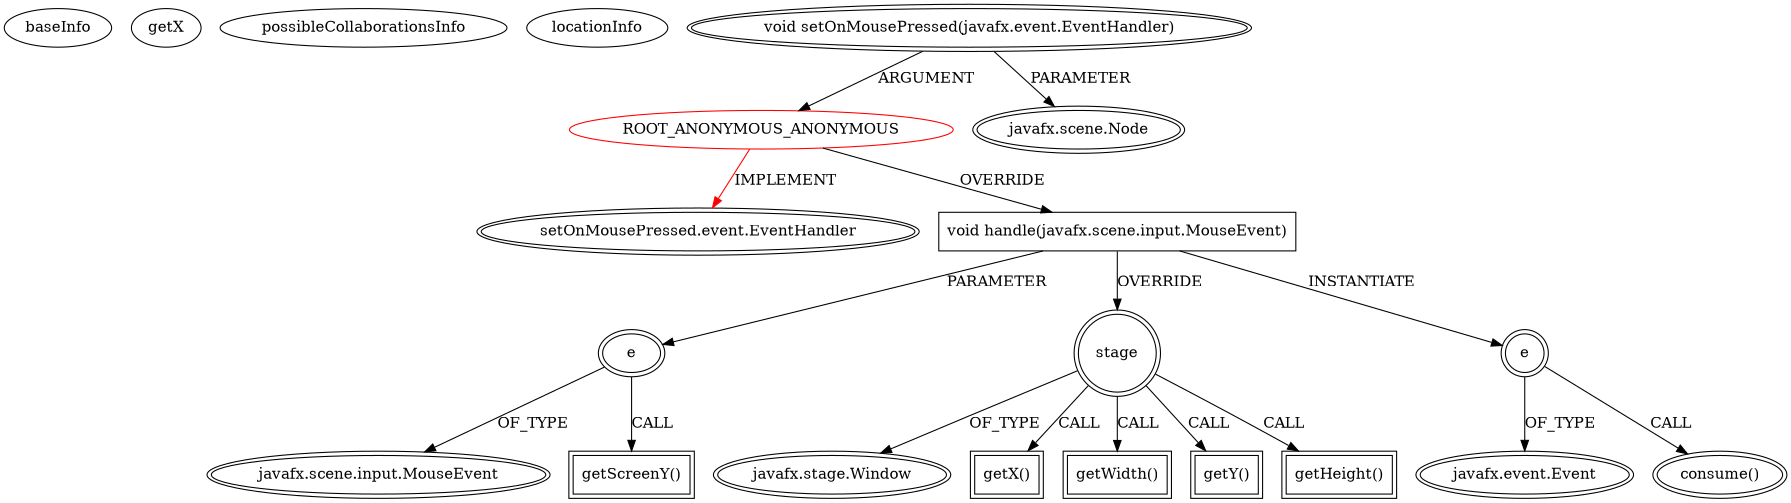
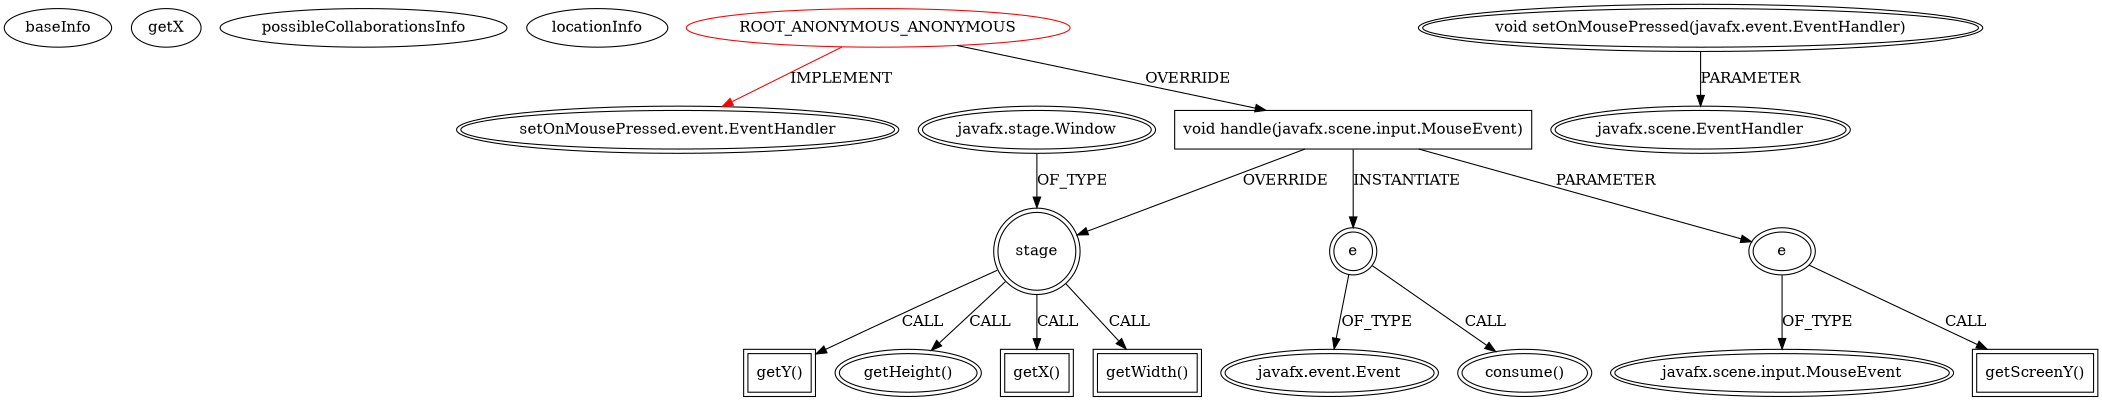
(866, 79) -> none
(1079, 130) -> (1701, 130)
(984, 410) -> (1037, 175)
(1339, 475) -> (908, 373)
